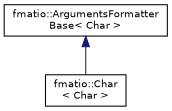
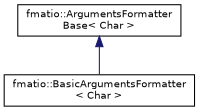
(86, 90) -> (99, 90)
